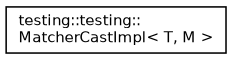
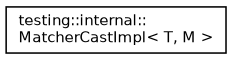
(116, 30) -> (116, 30)
